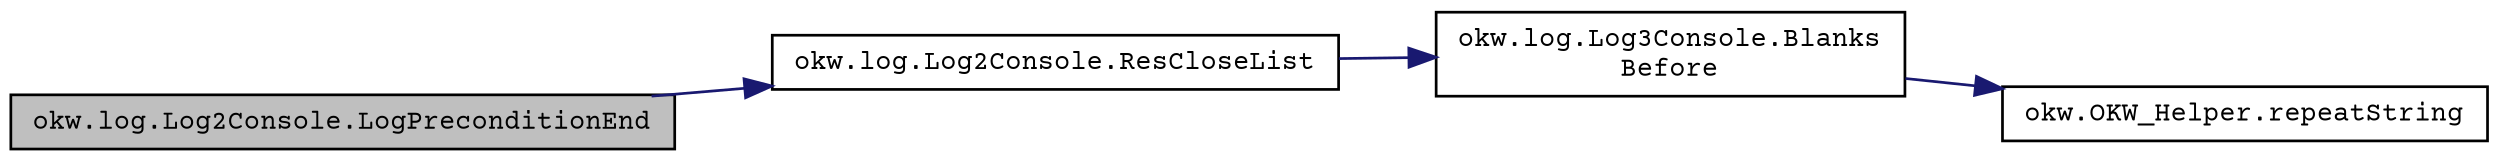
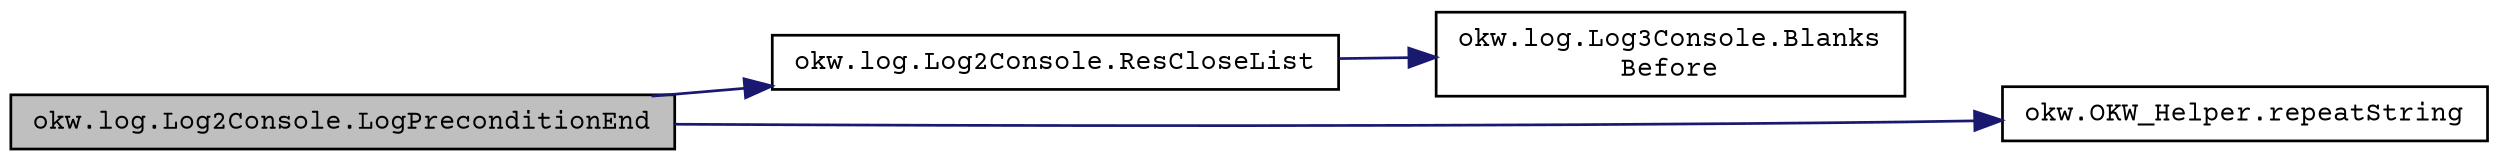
(1940, 82) -> (1325, 126)
